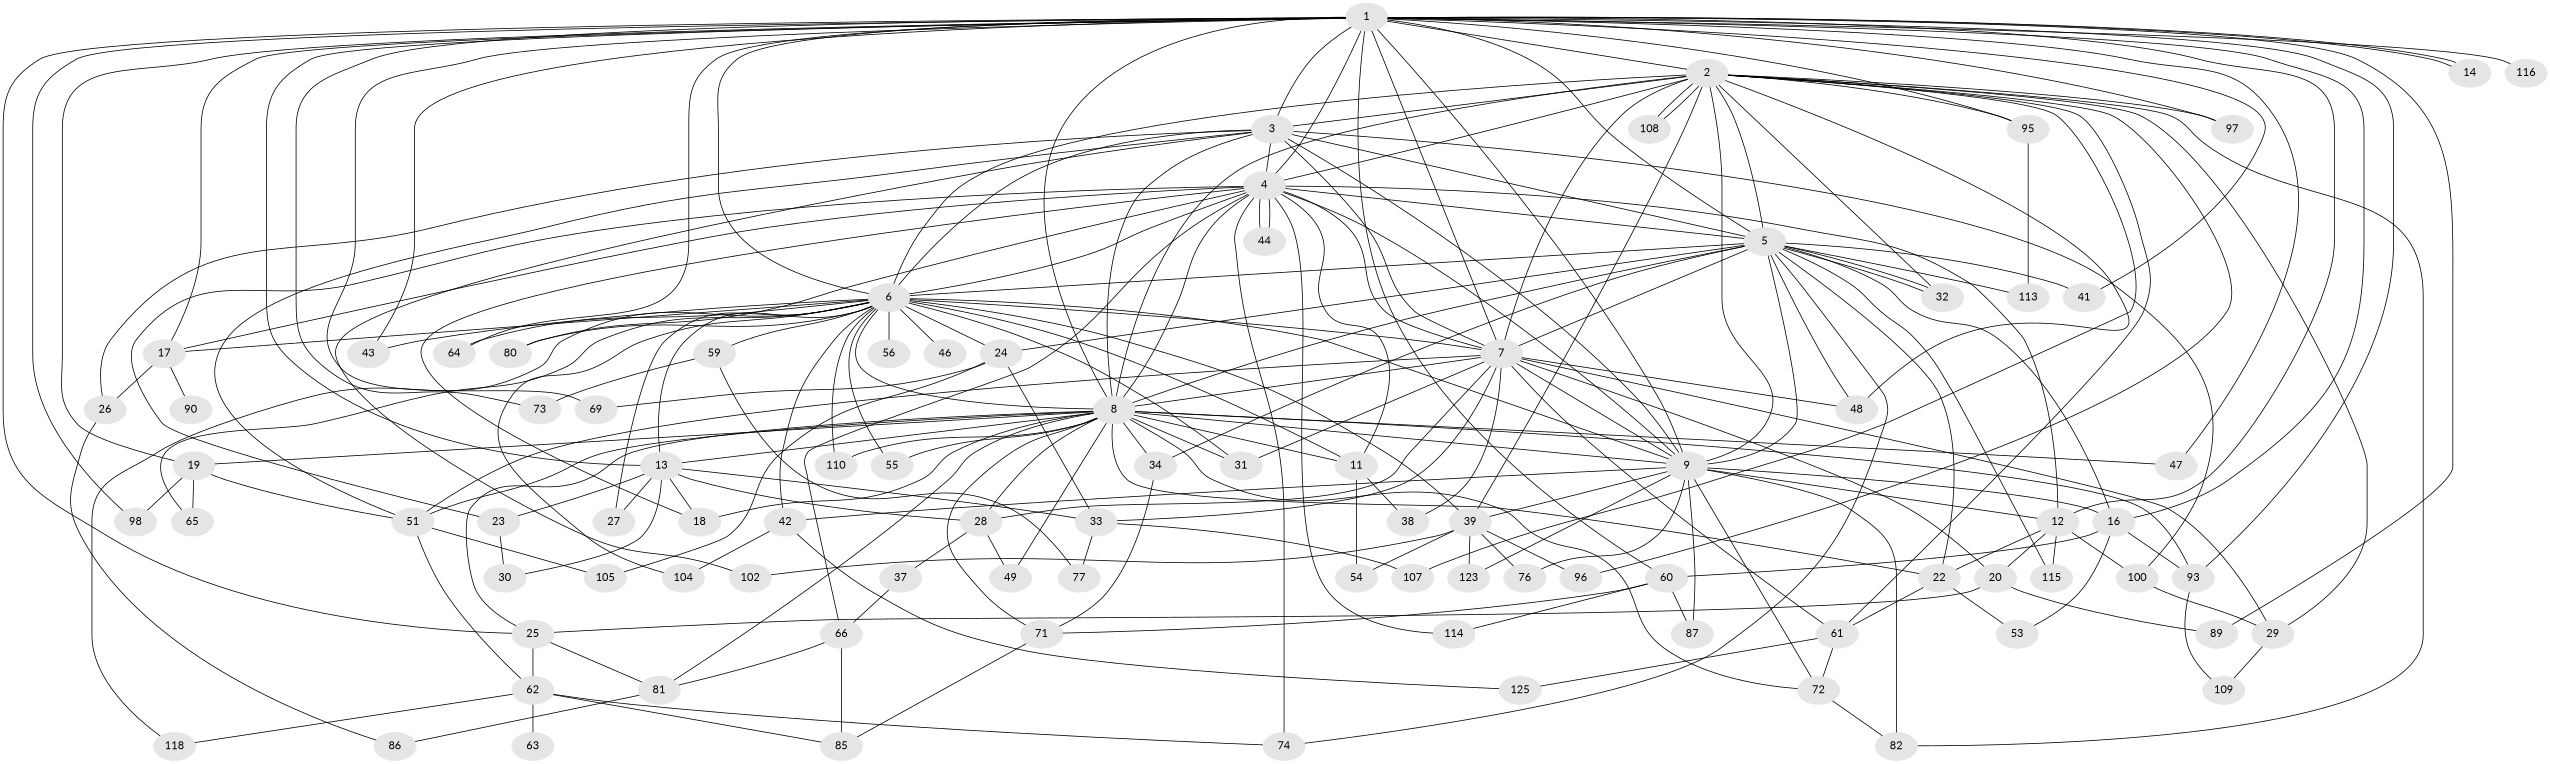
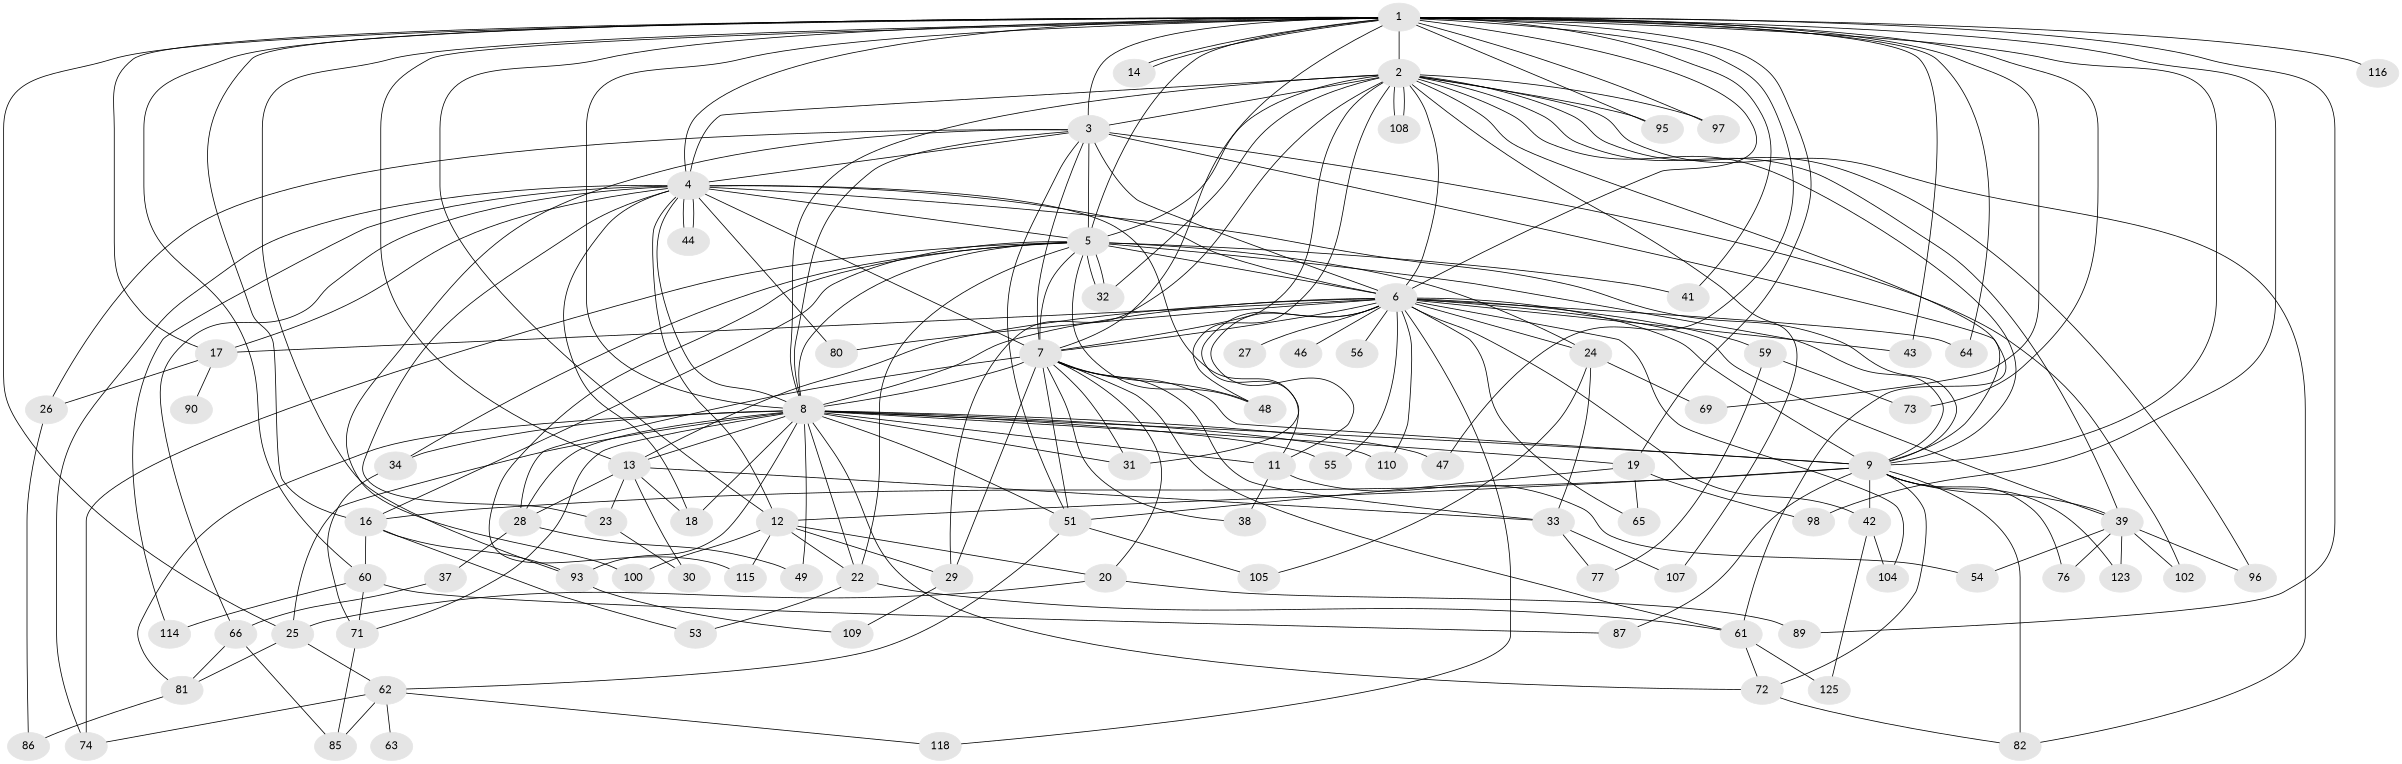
(2028, 298) -> none
(640, 491) -> none
(2205, 606) -> (861, 549)
